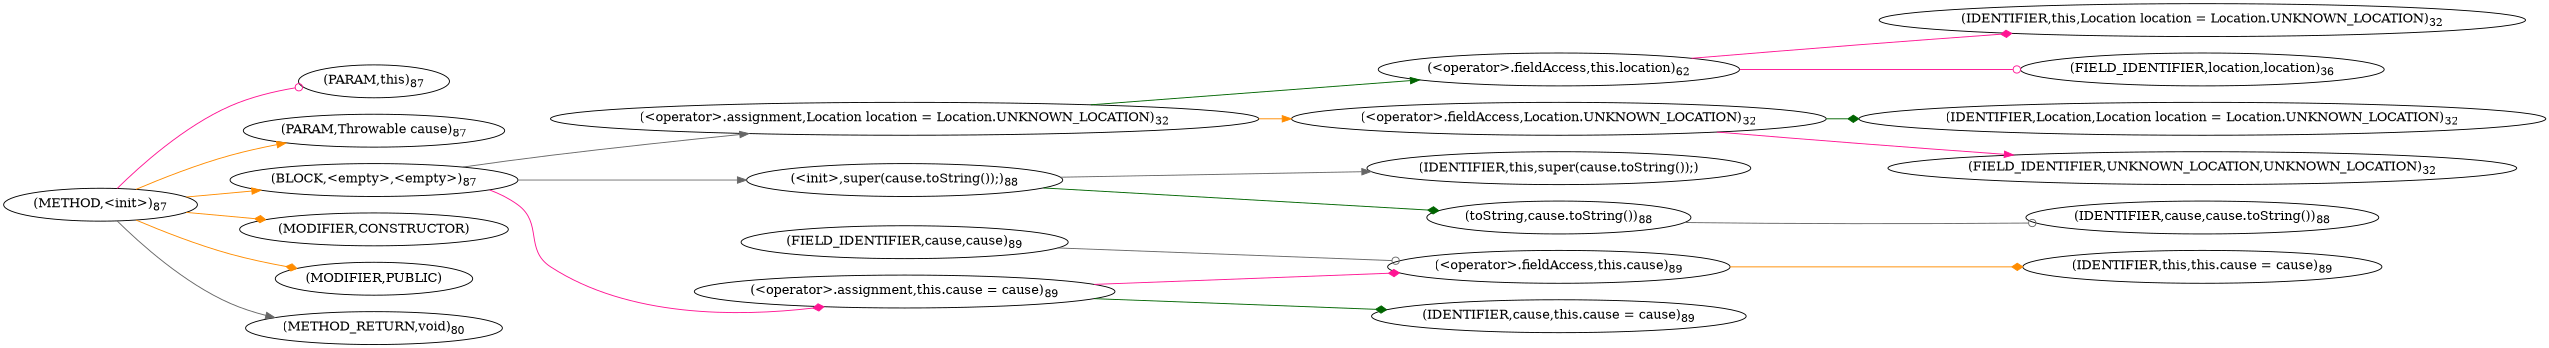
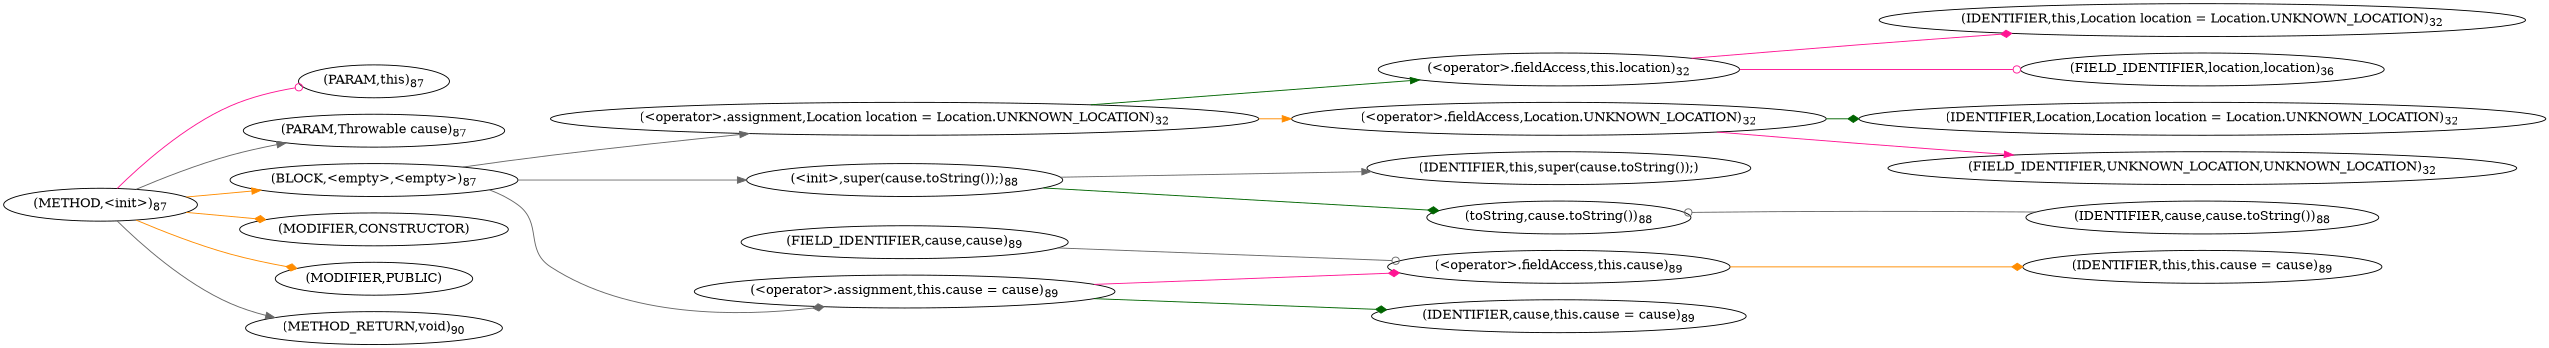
(1683, 68) -> (1683, 68)
(205, 163) -> (205, 163)
(1857, 224) -> (1864, 211)
(627, 299) -> (627, 299)
(458, 327) -> (458, 327)
